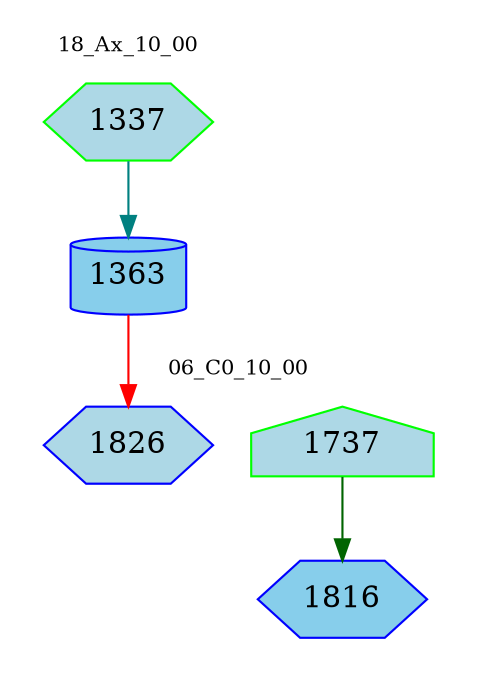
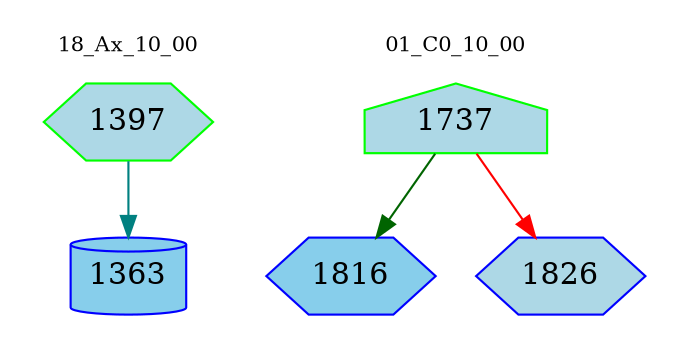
(128, 122) -> (128, 122)
(128, 362) -> (500, 187)
(239, 369) -> (456, 46)
